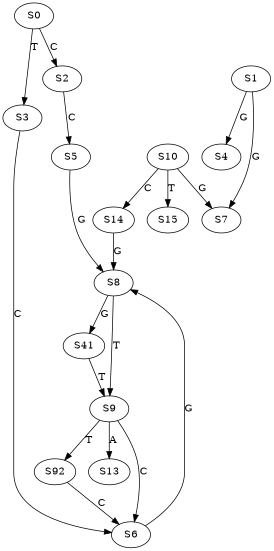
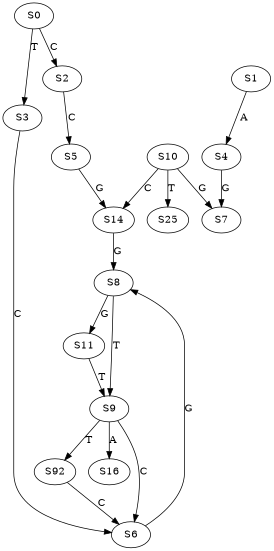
(244, 118) -> (244, 118)
(252, 148) -> (221, 185)
(168, 220) -> (168, 220)
(74, 221) -> (90, 185)
(84, 346) -> (84, 346)
(109, 472) -> (109, 472)
